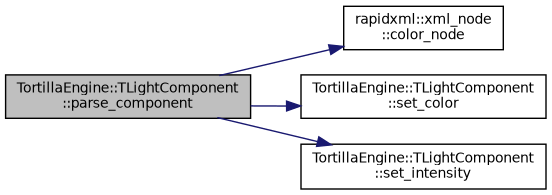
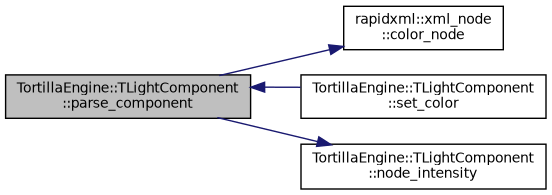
(269, 106) -> (283, 87)
(424, 167) -> (424, 167)
